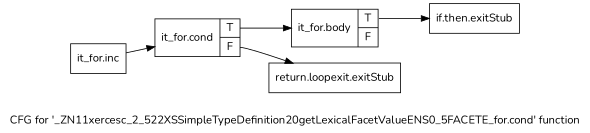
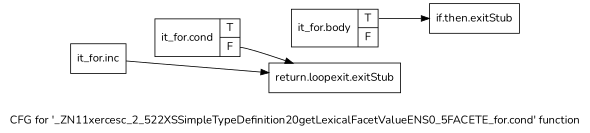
(262, 28) -> none
(136, 51) -> (193, 67)
